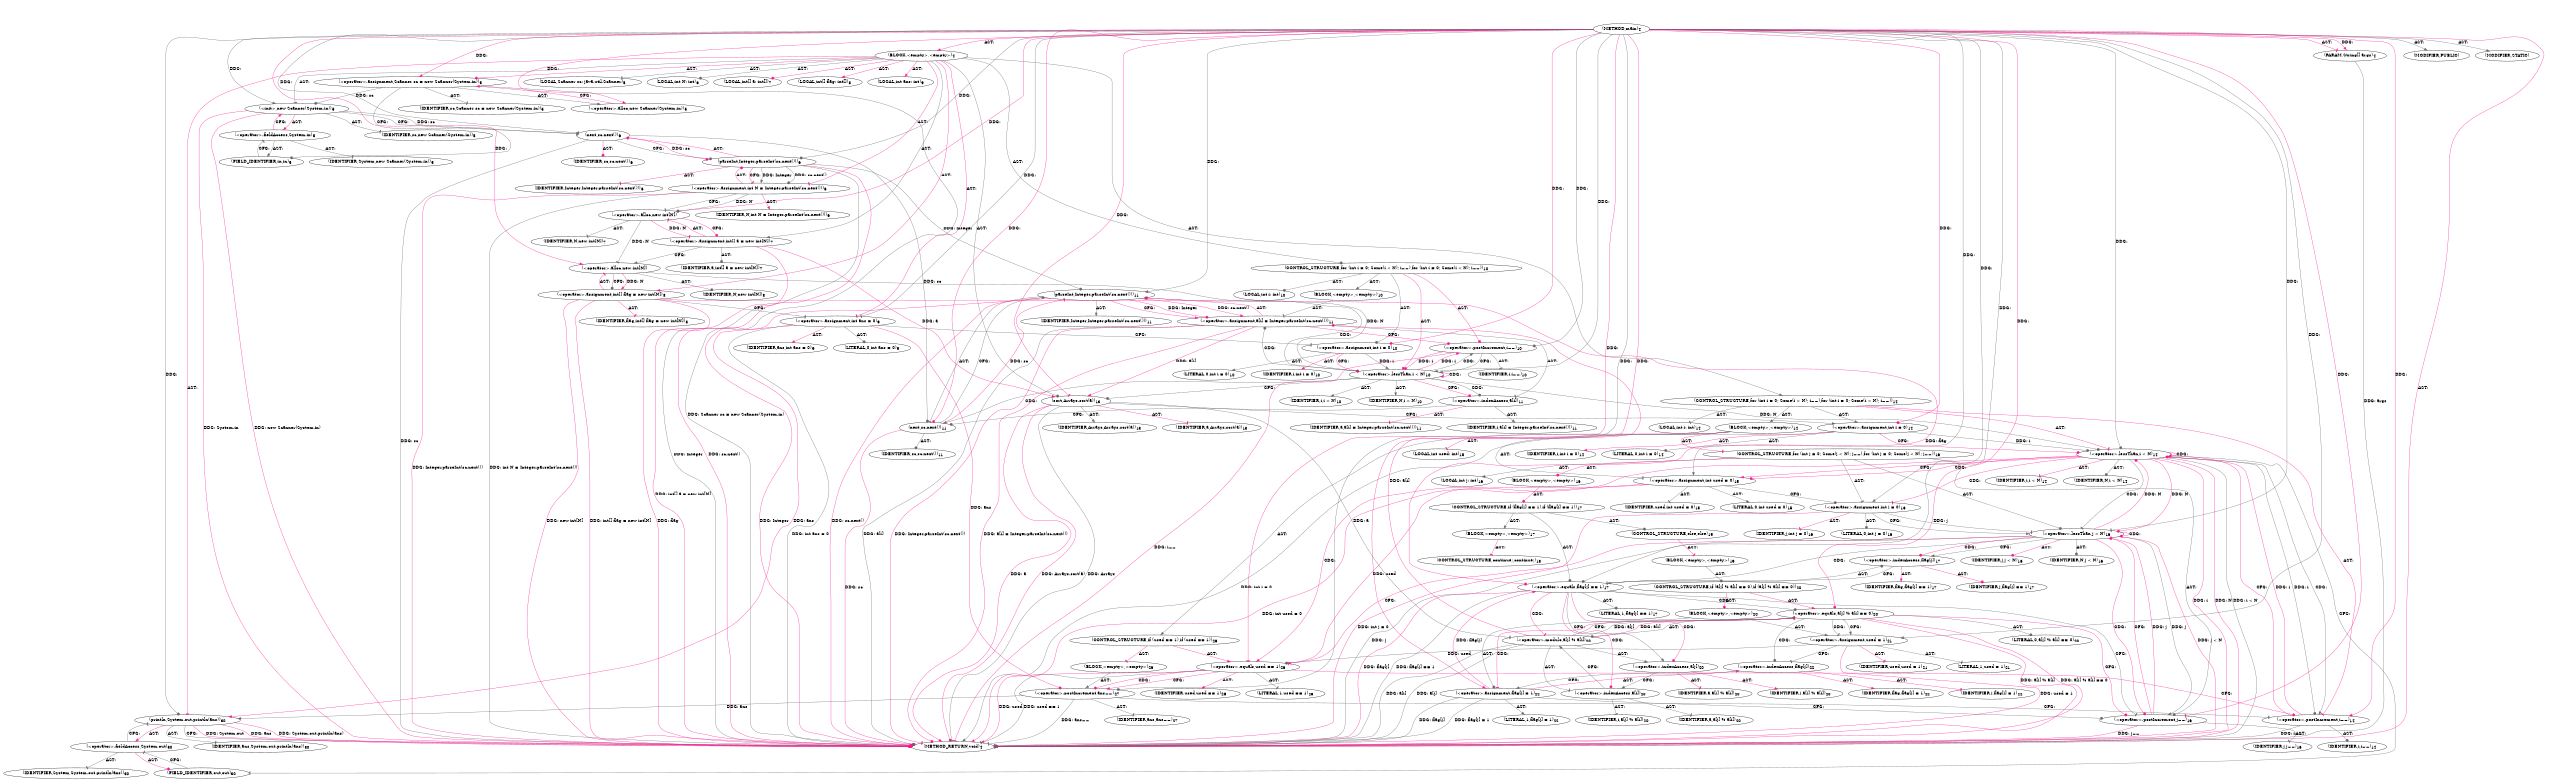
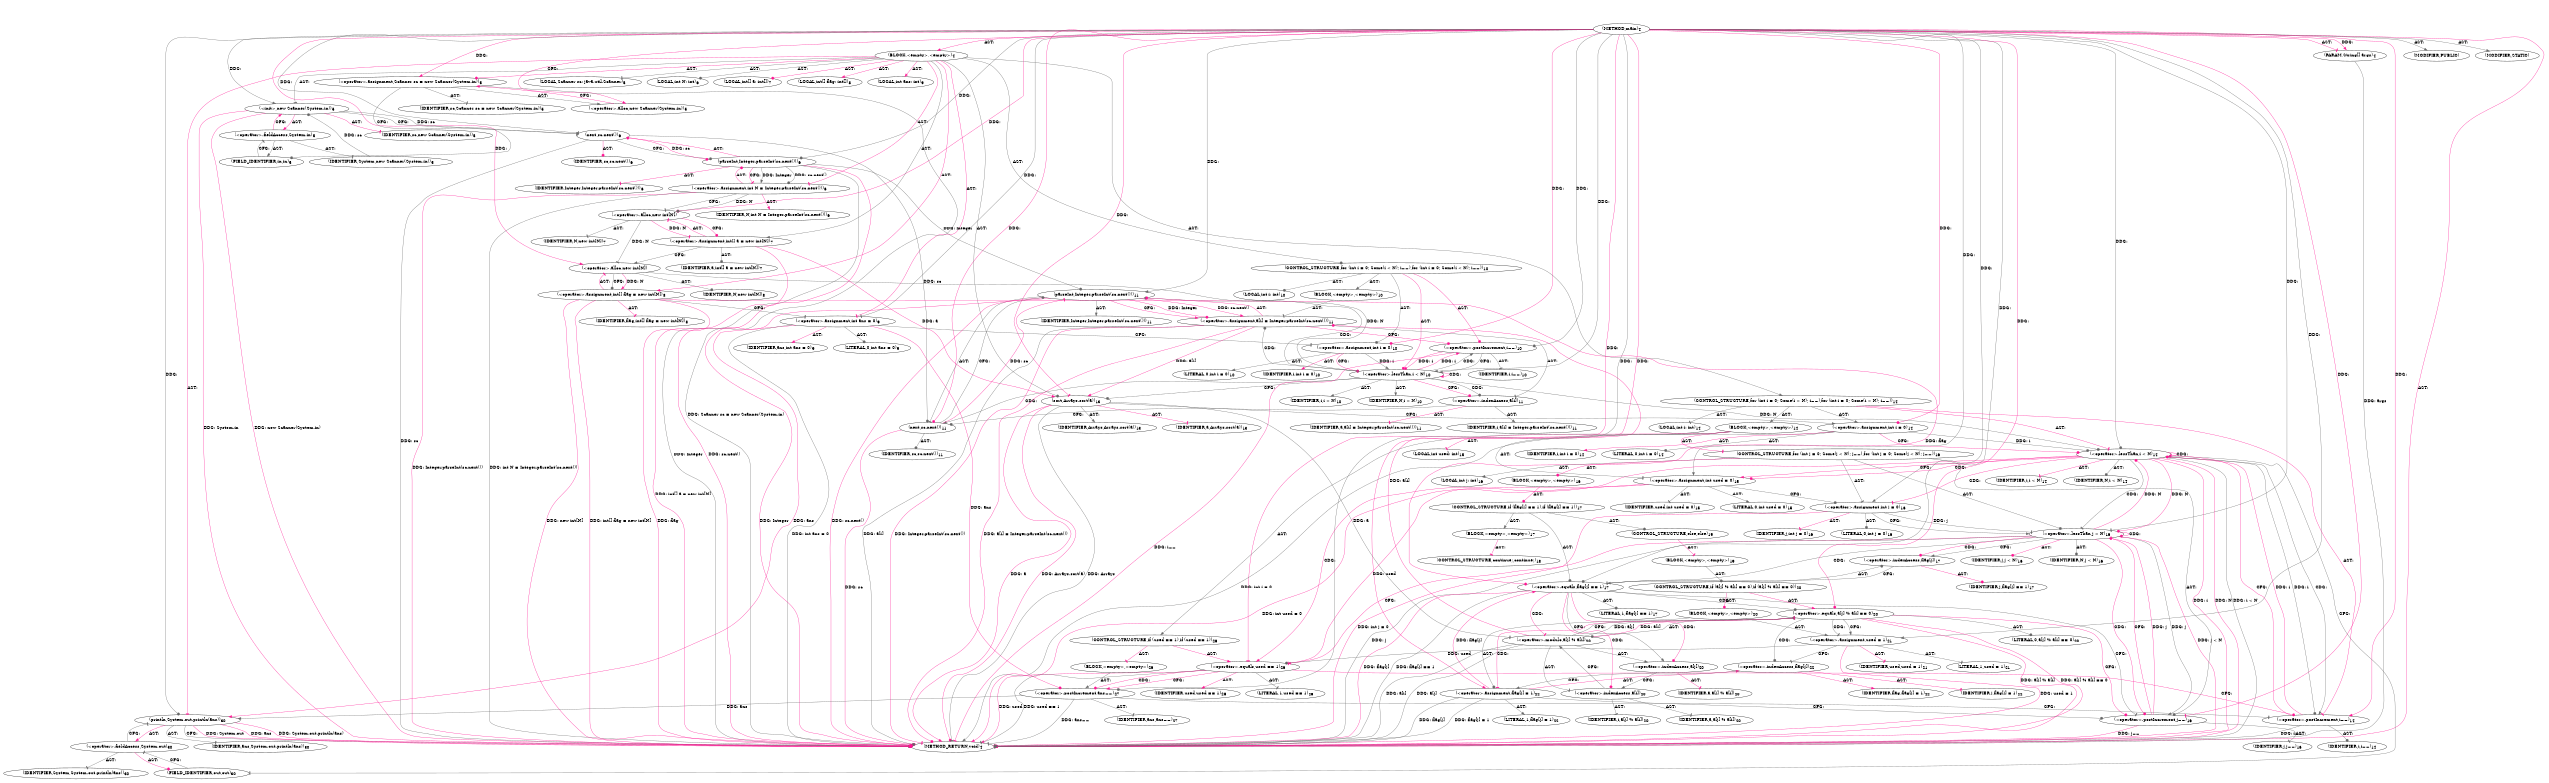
(554, 69) -> (554, 69)
(355, 93) -> (340, 136)
(351, 124) -> (351, 124)
(1901, 587) -> none
(1800, 694) -> none
